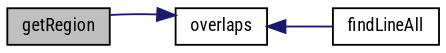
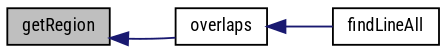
(133, 14) -> (152, 39)
